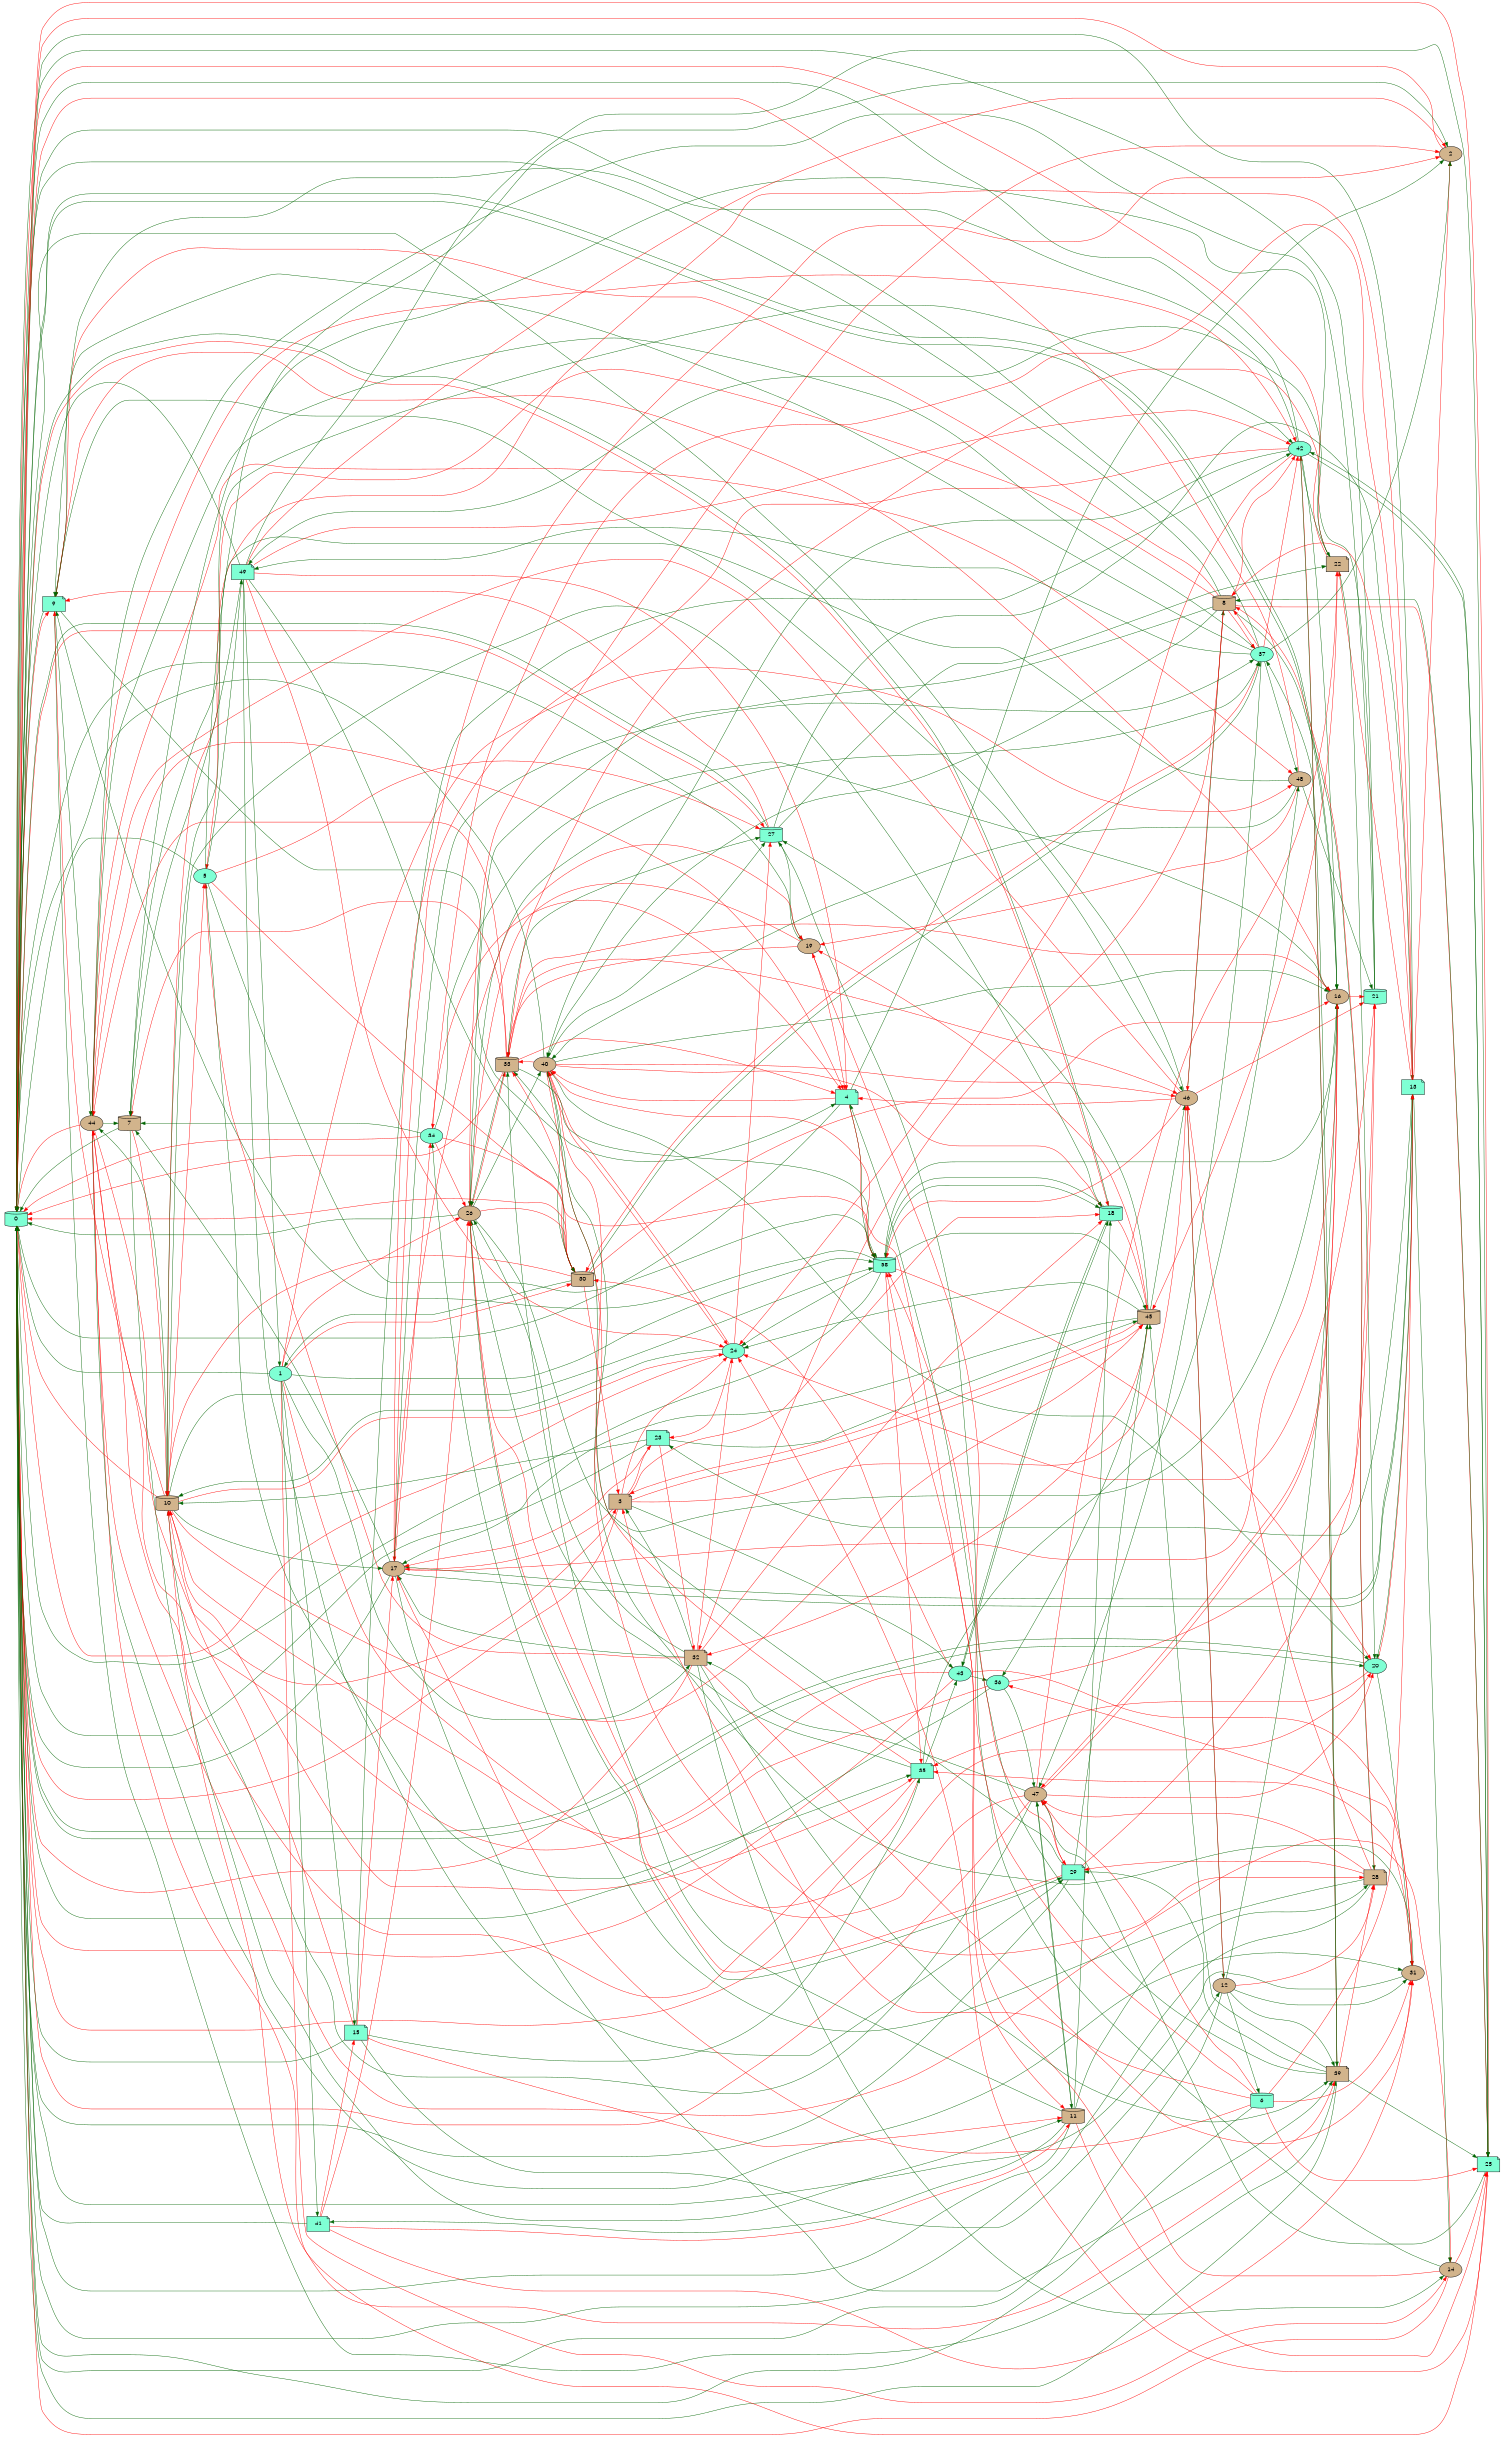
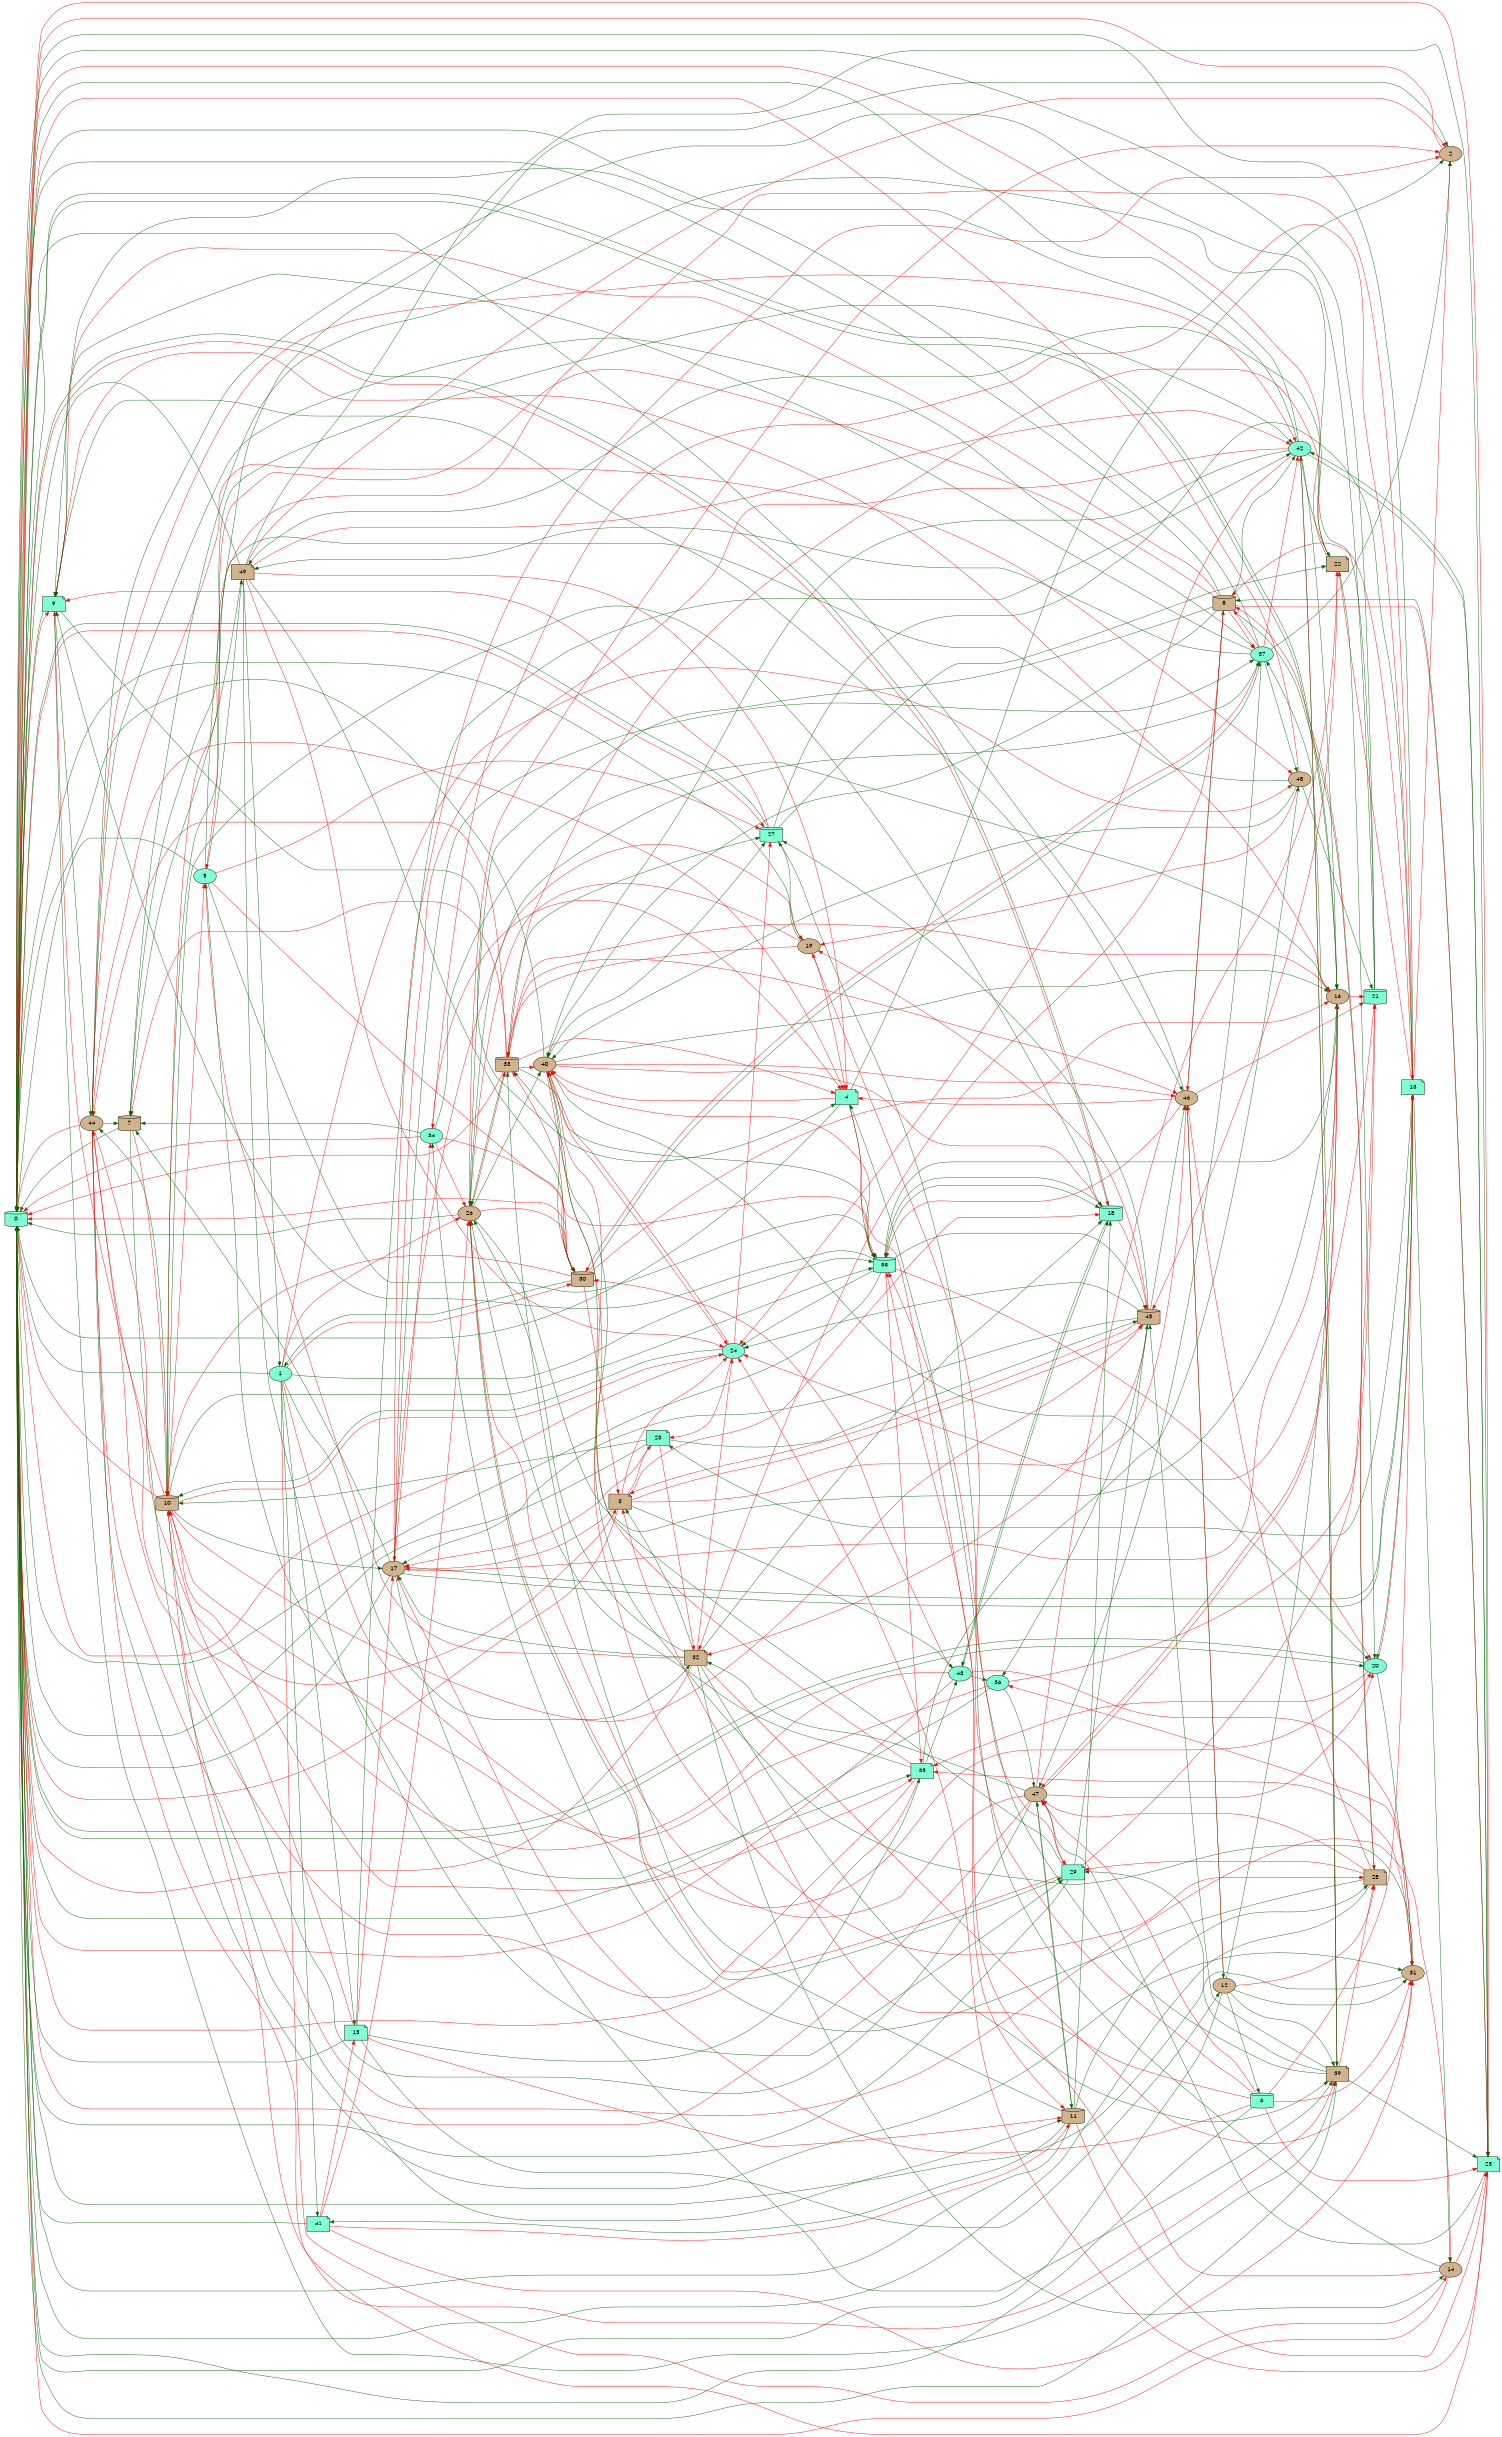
(1245, 520) -> (1245, 520)
(584, 564) -> none
(243, 572) -> (243, 572)
(528, 1062) -> (524, 1067)
(867, 1446) -> (867, 1446)
